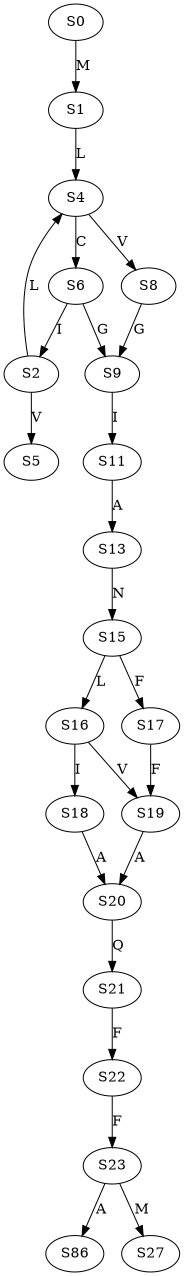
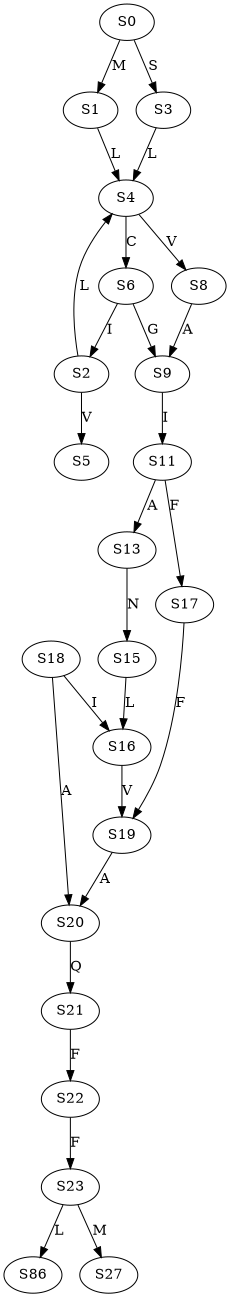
none -> (163, 110)
(140, 330) -> (188, 330)
(129, 677) -> (173, 528)
(75, 765) -> (83, 699)
(101, 1210) -> (59, 1231)
